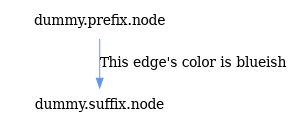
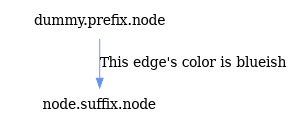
(100, 106) -> (100, 106)
